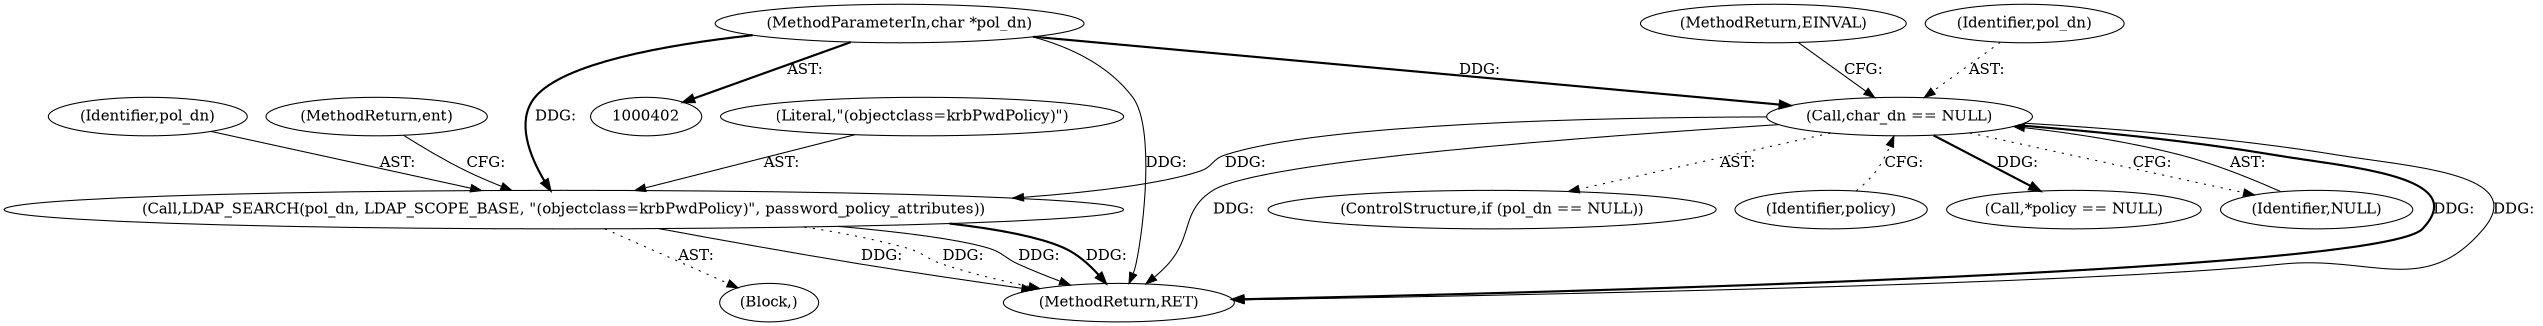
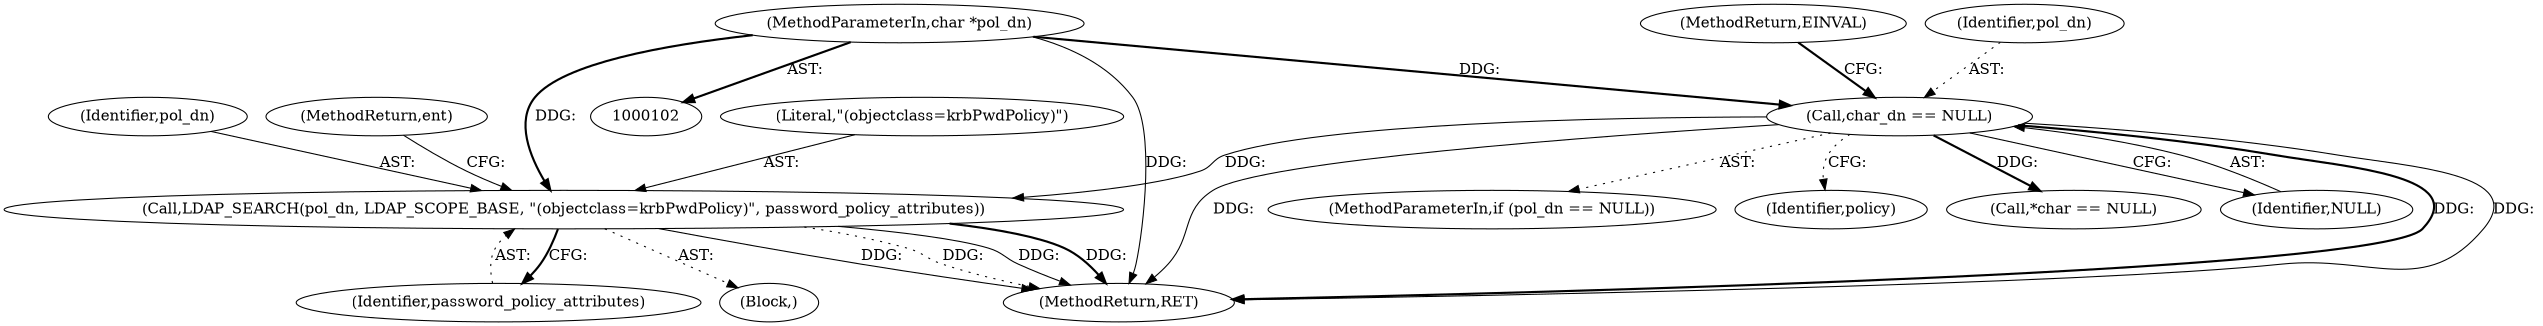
(1832, 67) -> (1832, 67)
(646, 117) -> (646, 117)
(2107, 163) -> (2107, 163)
(1876, 171) -> (1829, 153)
(1492, 210) -> (1492, 210)
(2074, 210) -> (2074, 210)
none -> (499, 303)
